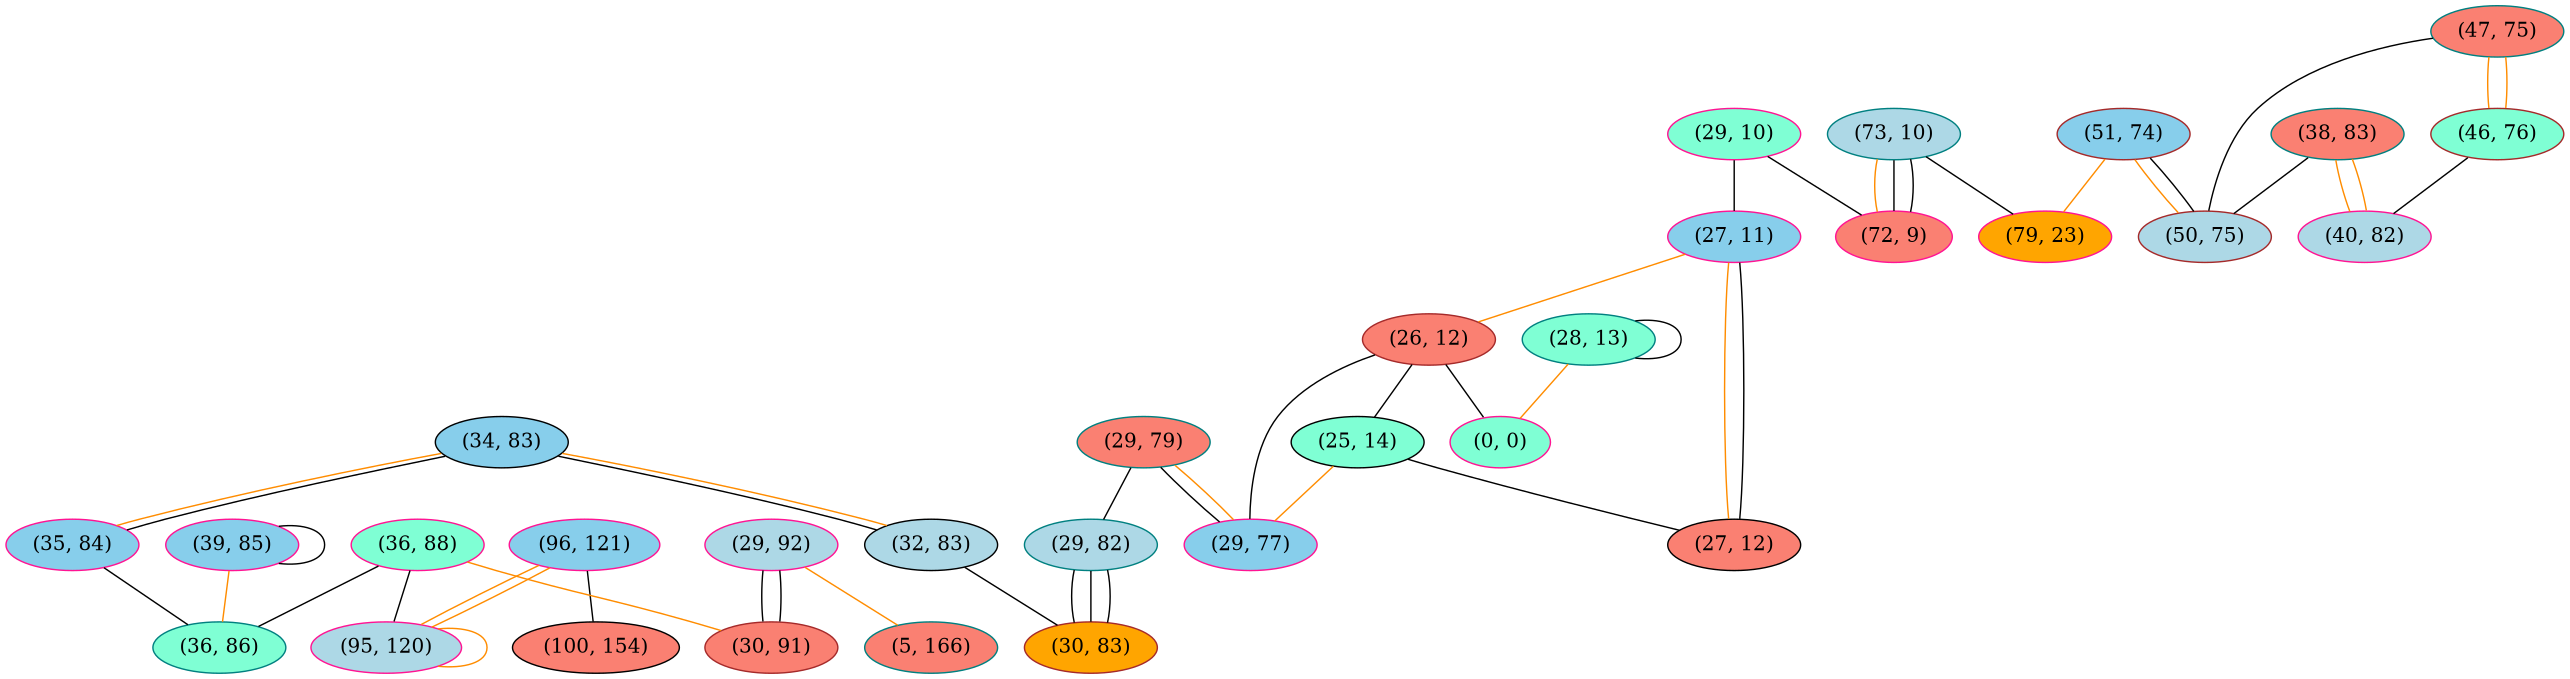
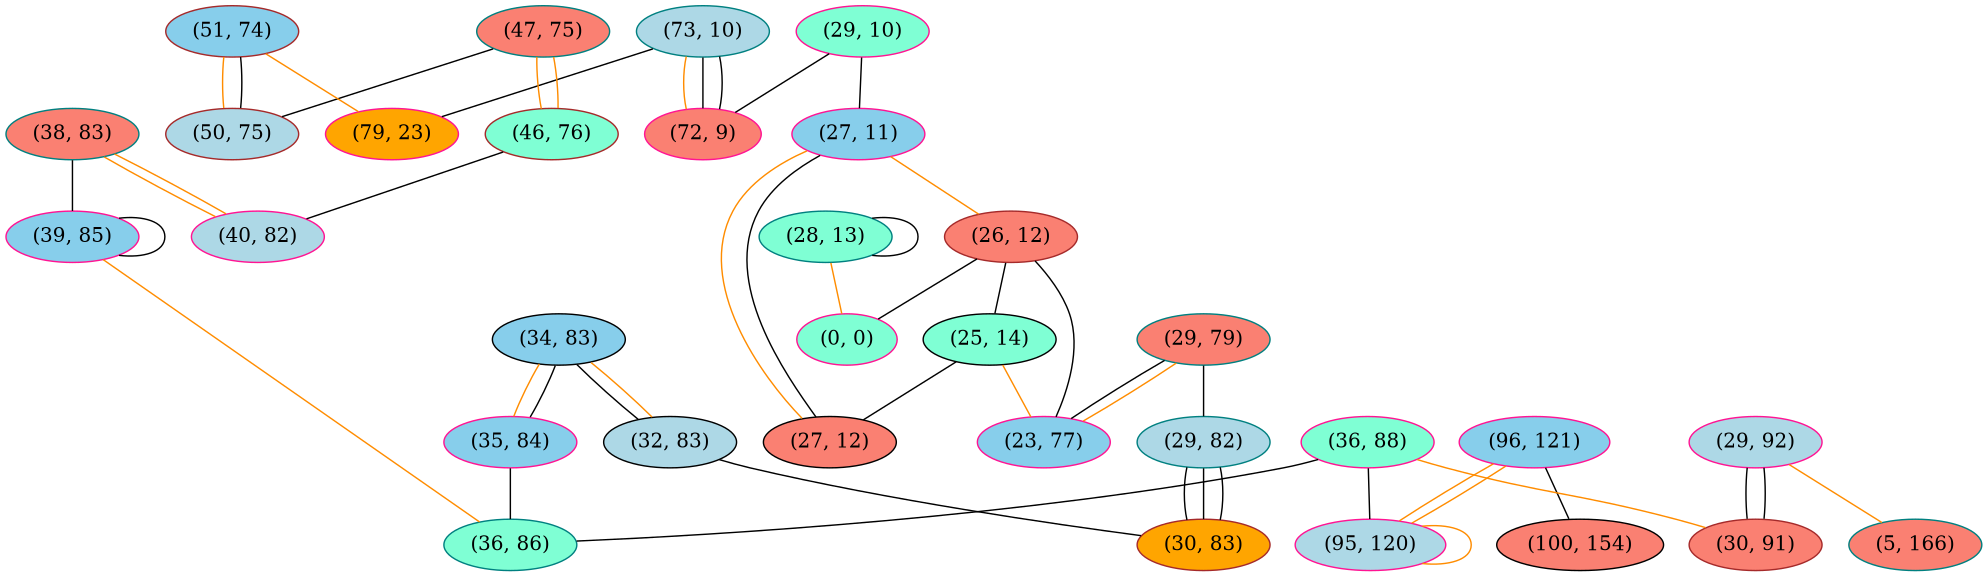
(2271, 186) -> (72, 186)
(1251, 545) -> (1044, 442)
